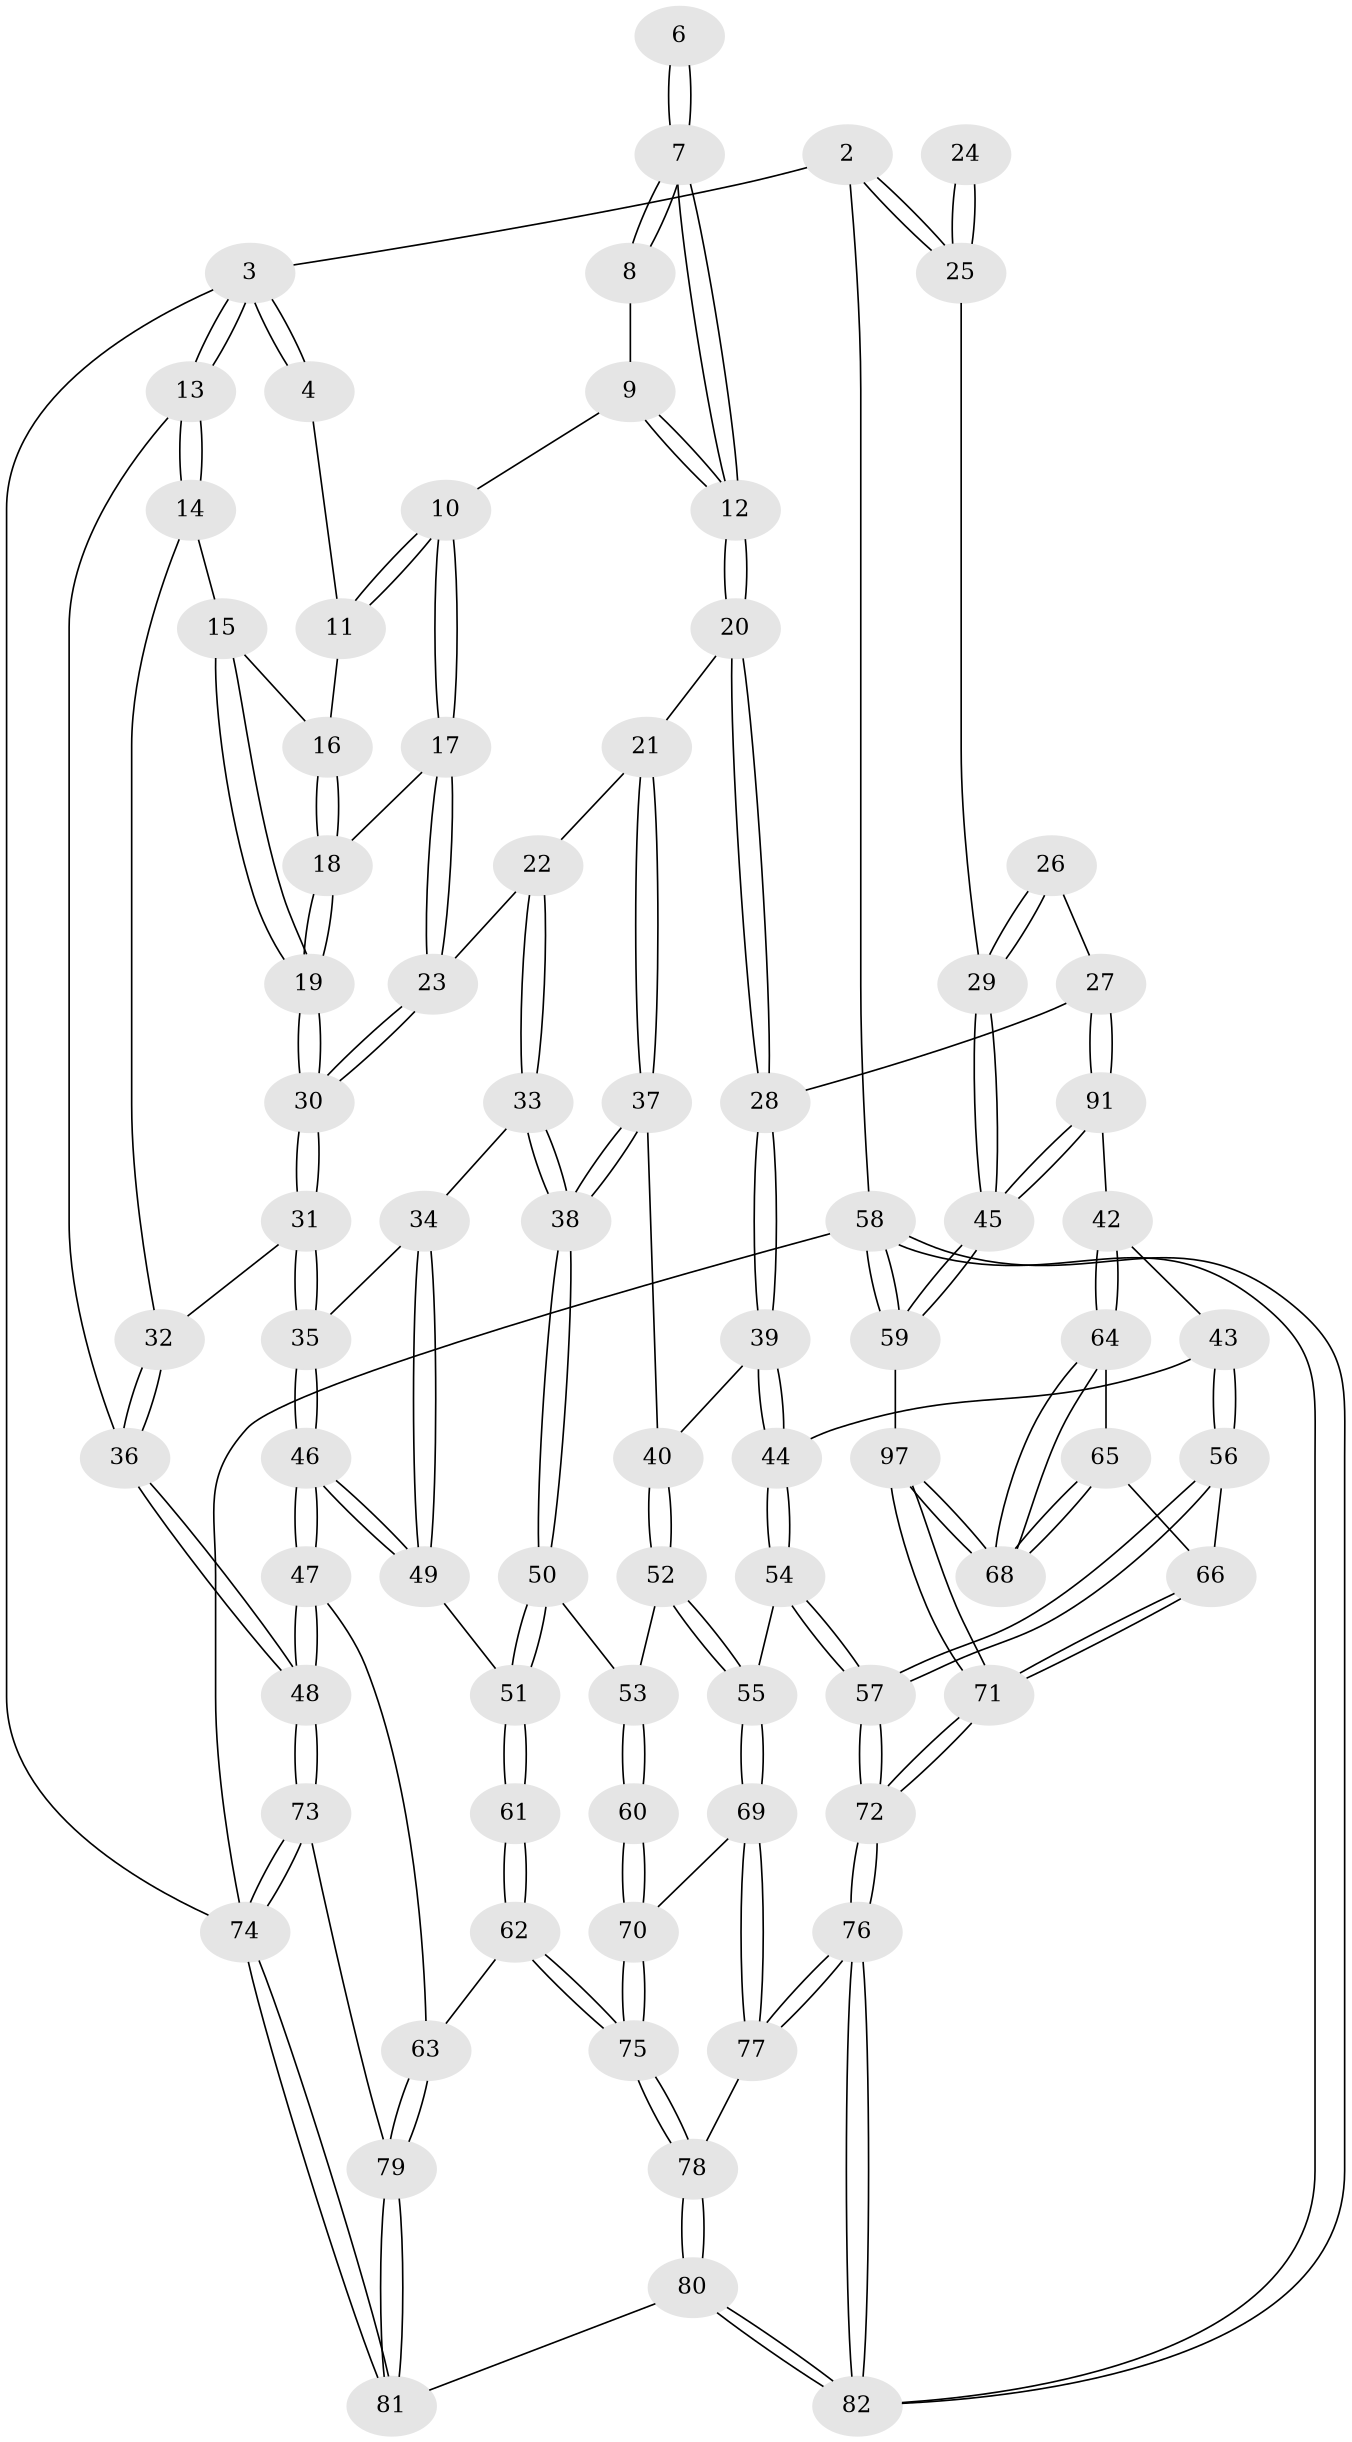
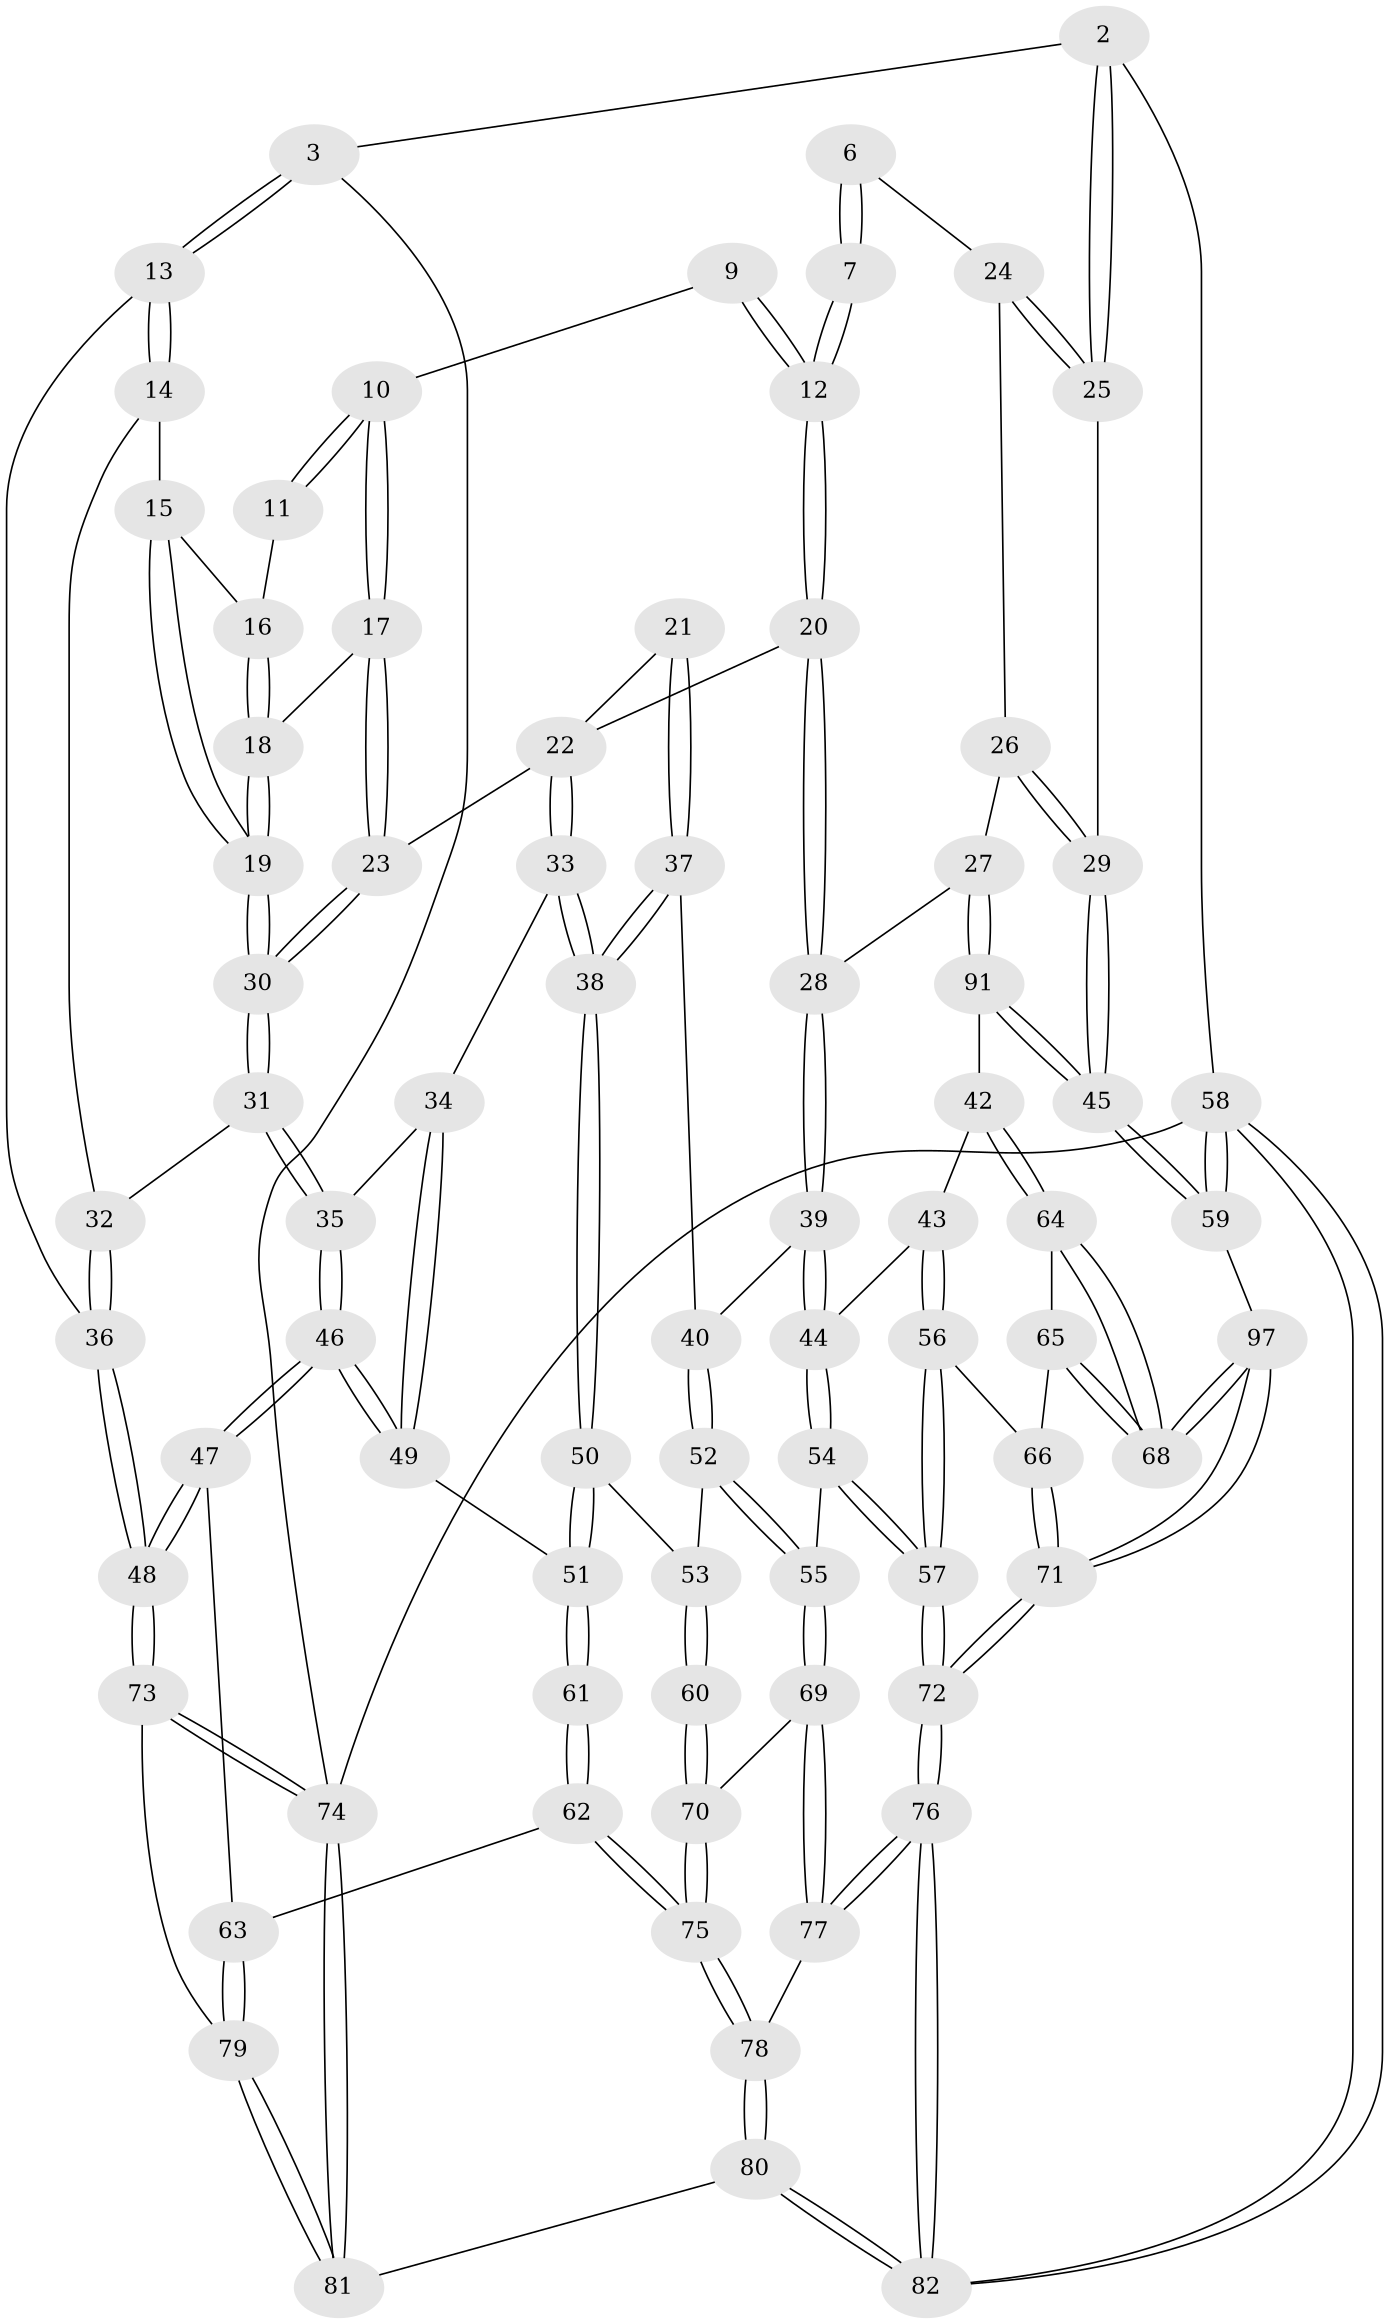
none -> (925, 214)
(630, 273) -> none
(309, 392) -> none
none -> (1002, 510)
(691, 688) -> (702, 682)
